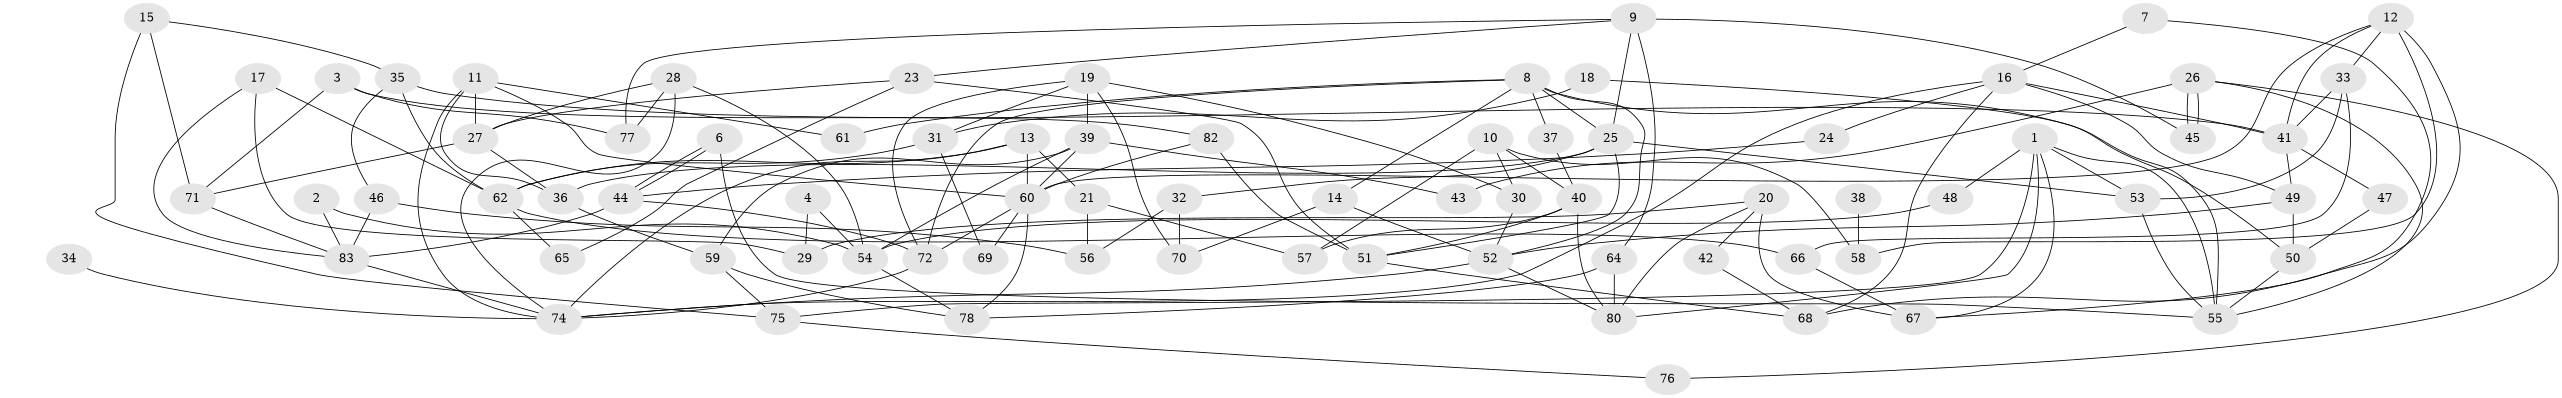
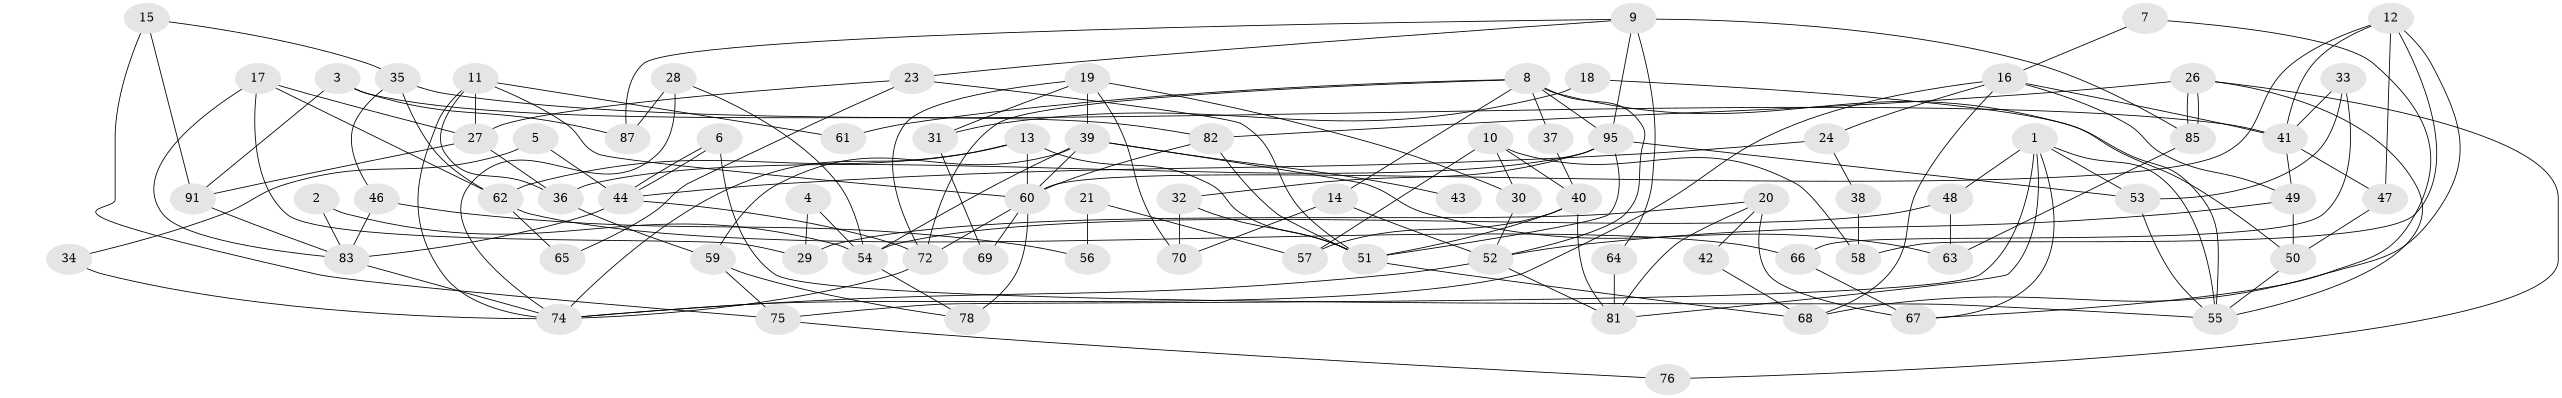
(2367, 49) -> (2388, 101)
(608, 94) -> (371, 111)
none -> (536, 139)
(628, 139) -> (628, 139)
(1611, 139) -> (1611, 139)
(2193, 139) -> (2193, 139)
(1826, 157) -> (1609, 116)
(715, 163) -> none
(1051, 163) -> (1203, 181)
none -> (1844, 171)
(193, 199) -> (193, 199)
(1133, 229) -> (1273, 228)
none -> (1950, 259)
(1233, 308) -> none
(1614, 319) -> (1614, 319)
